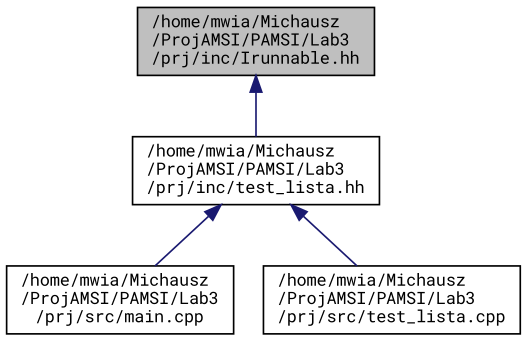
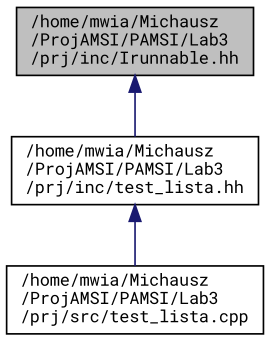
(120, 300) -> none
